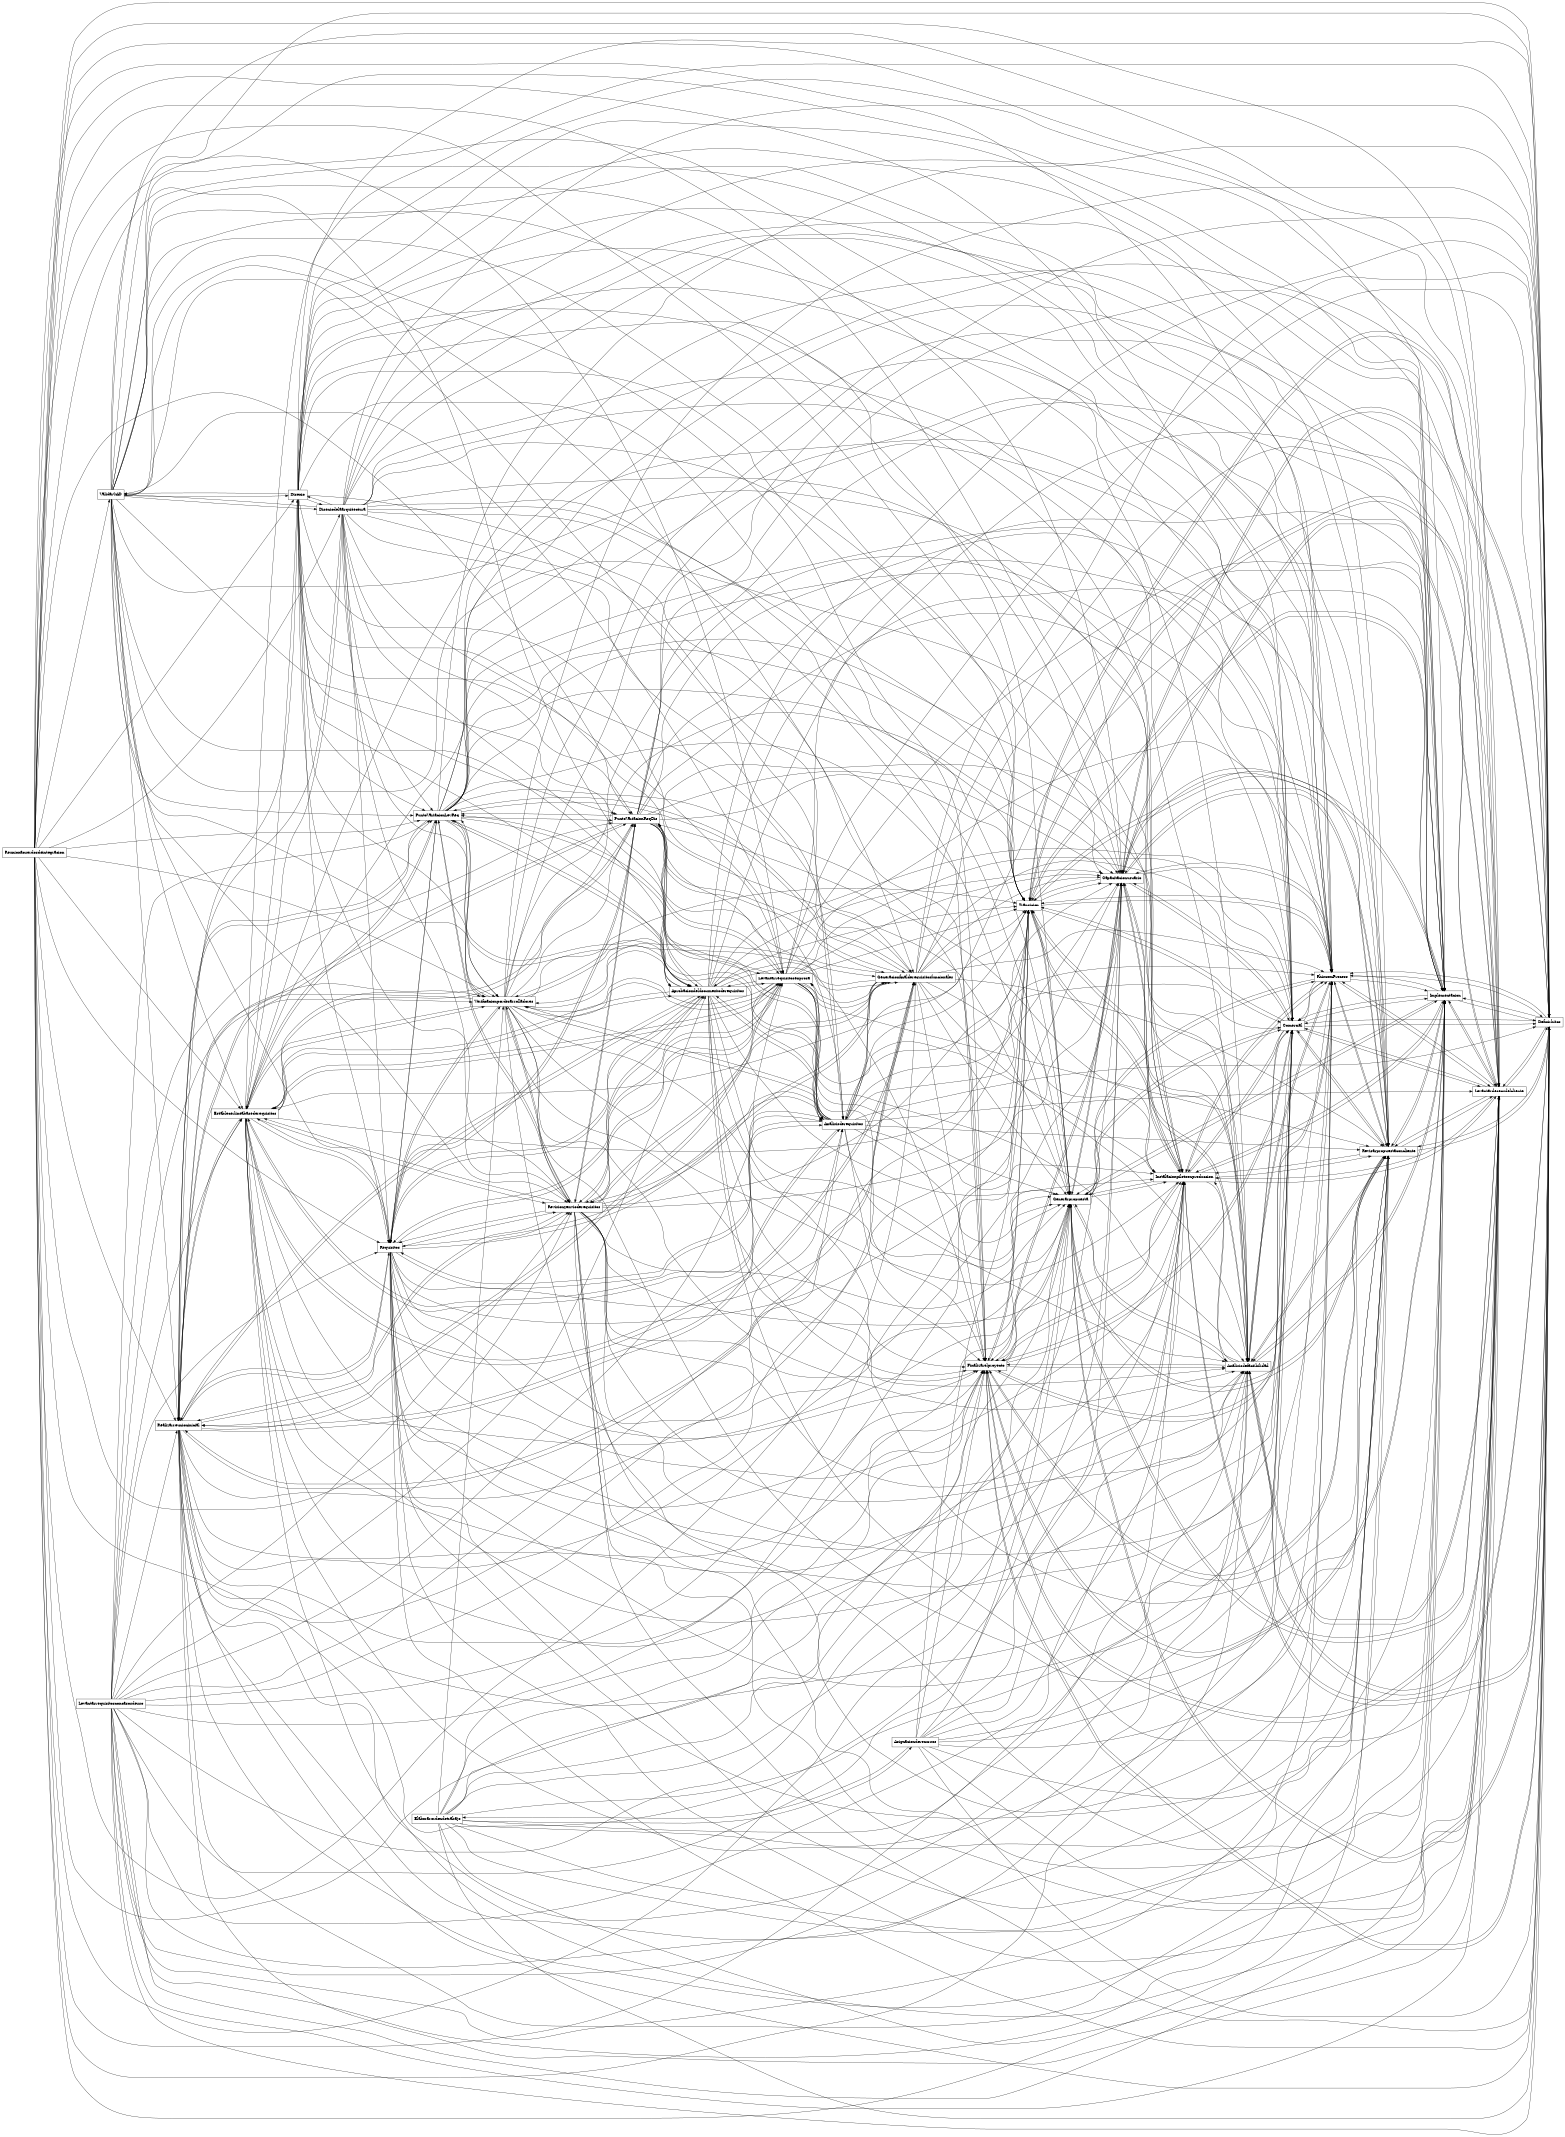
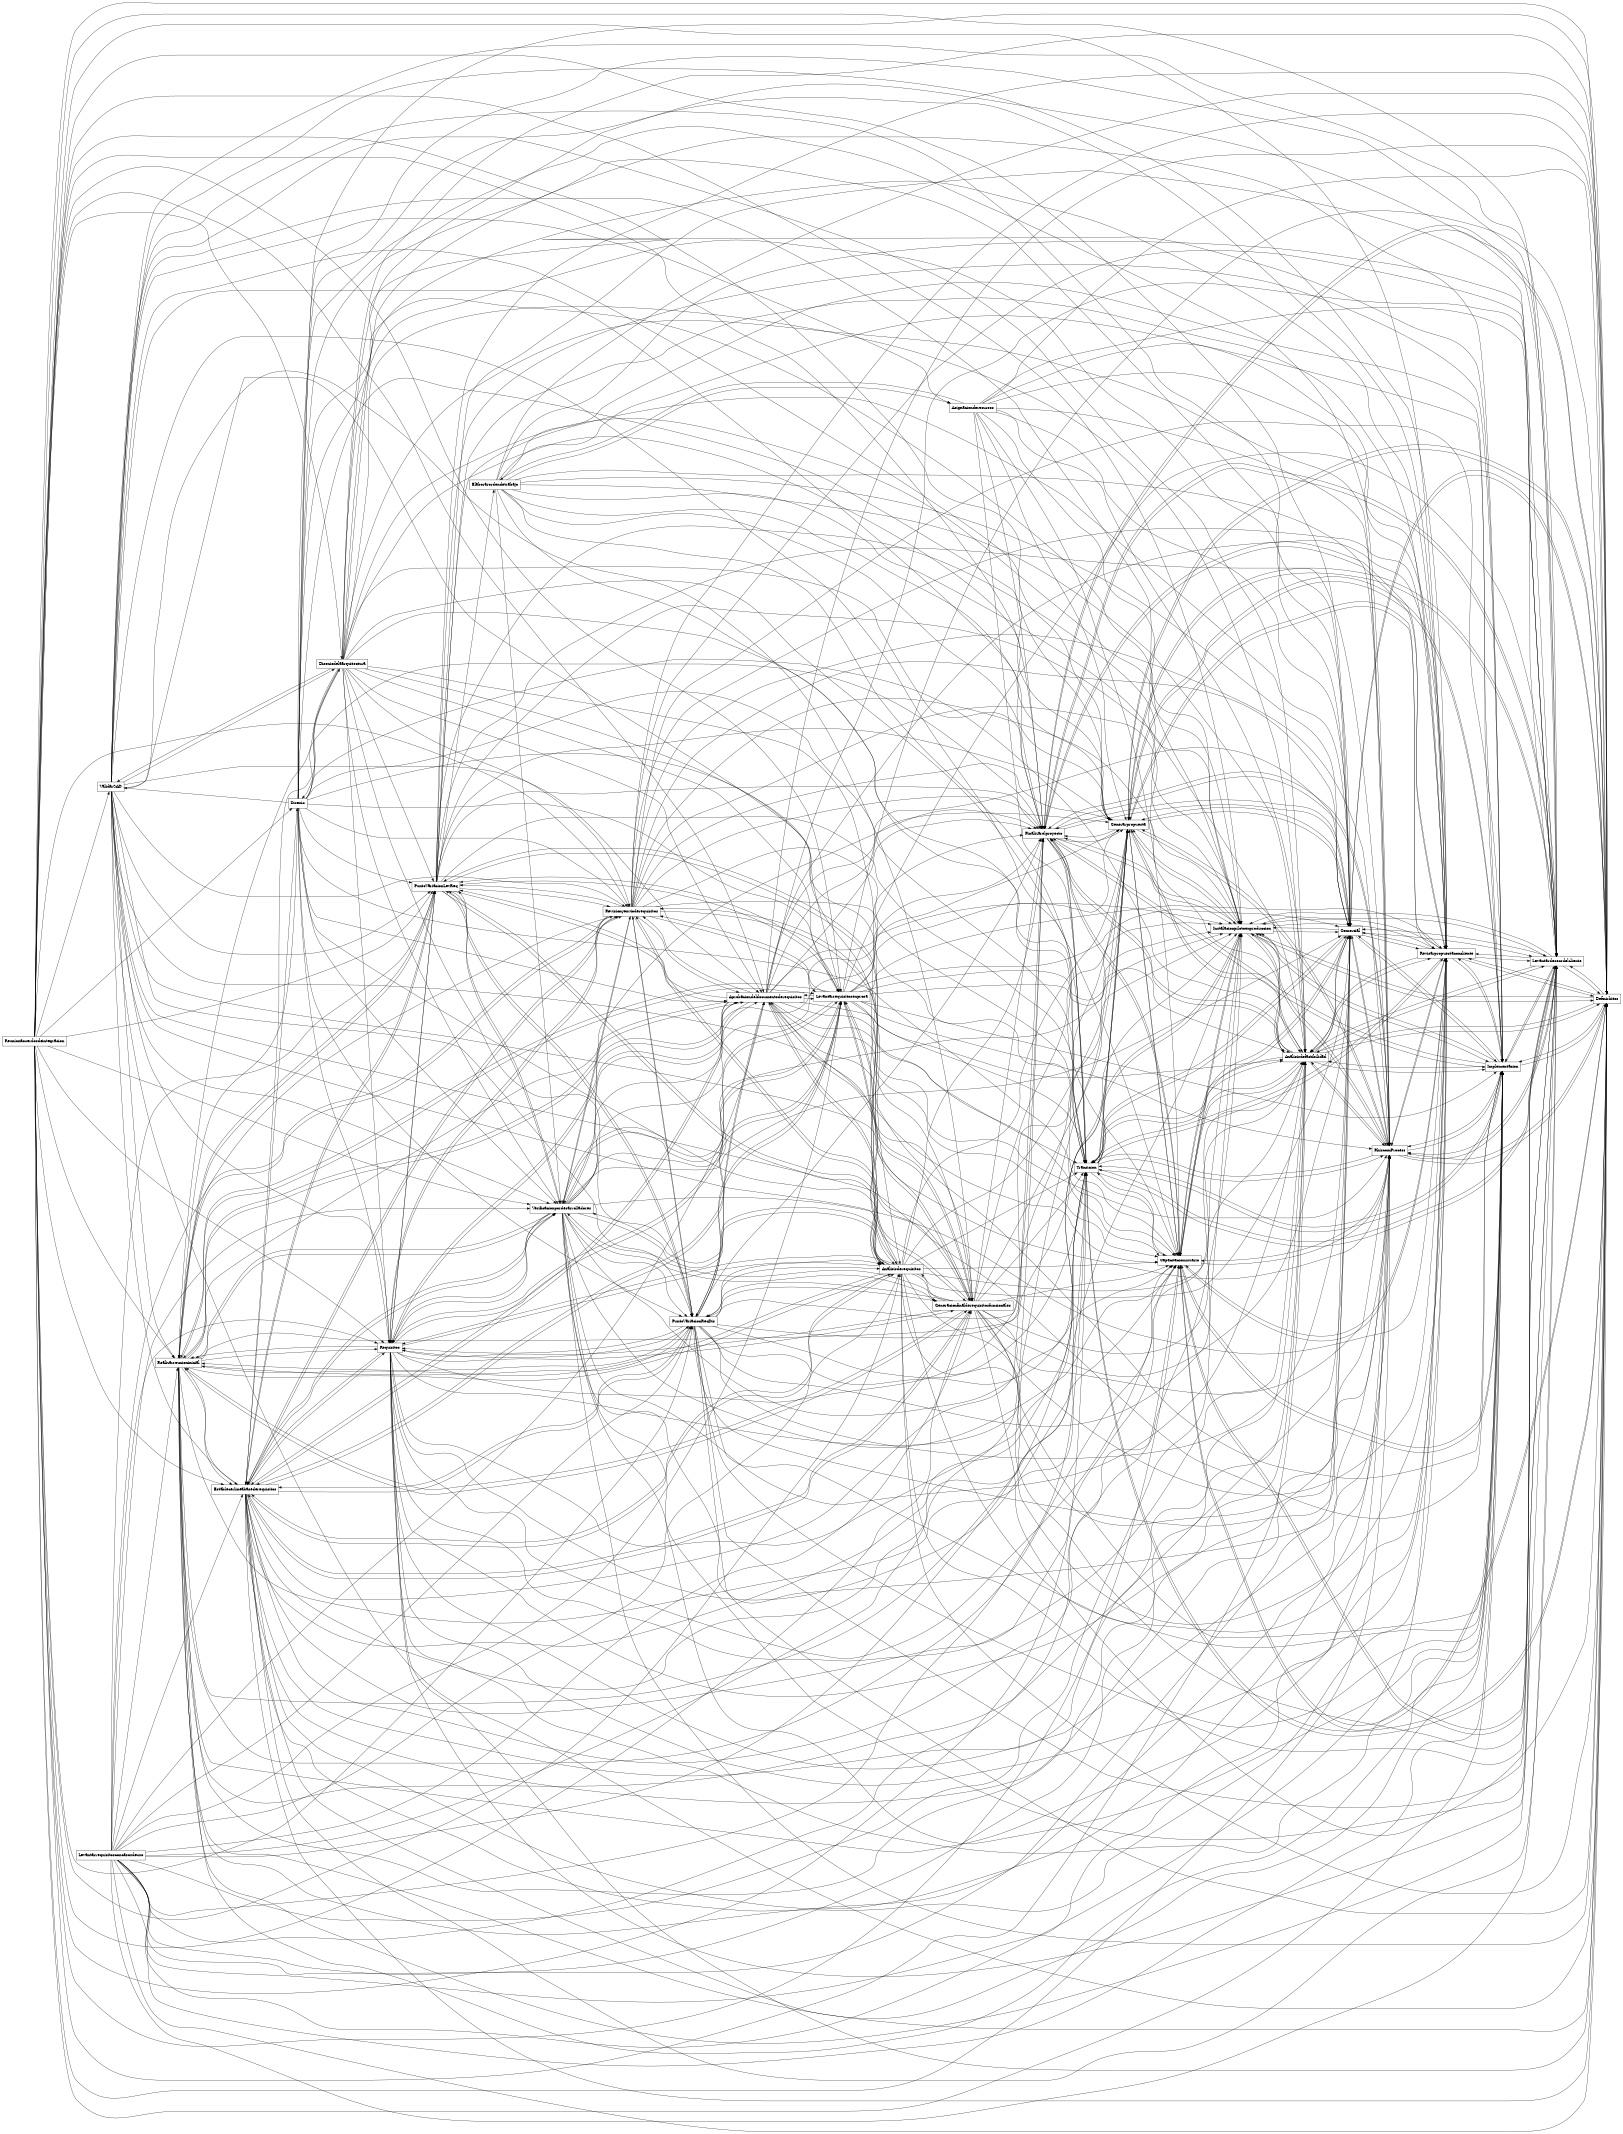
(205, 497) -> (319, 235)
(775, 666) -> (465, 687)
